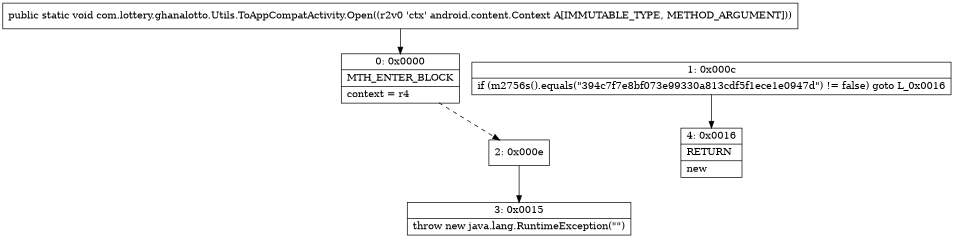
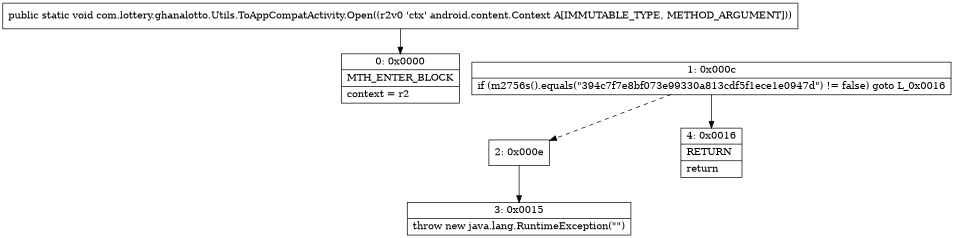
(378, 94) -> (378, 94)
(466, 120) -> (614, 116)
(697, 169) -> (702, 169)
